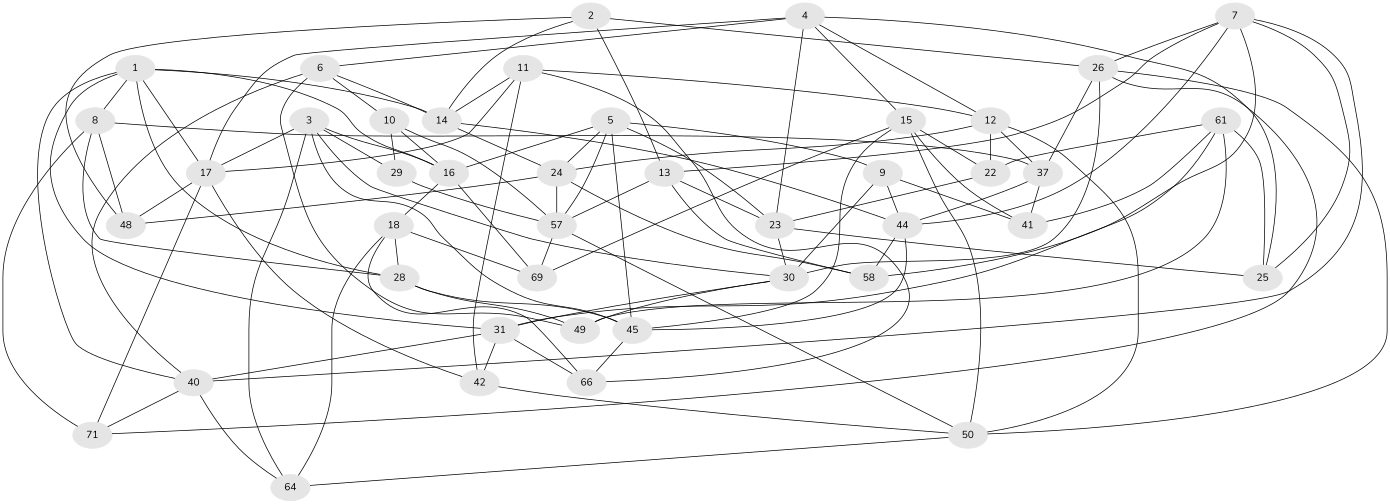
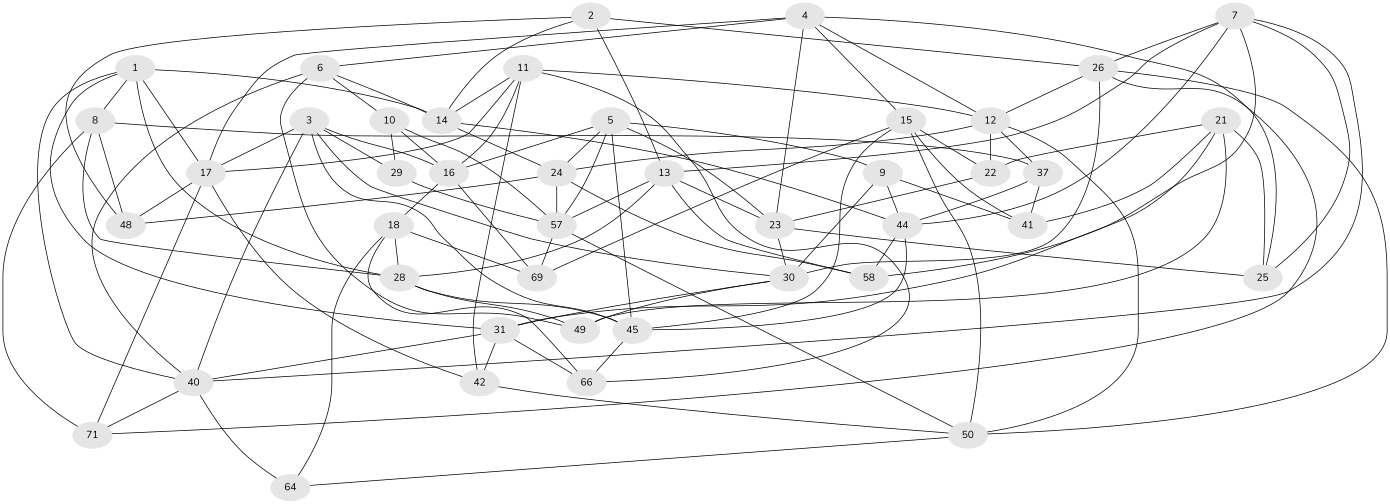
(303, 94) -> (500, 123)
(1071, 121) -> (1044, 95)
(1221, 121) -> (1221, 121)
none -> (552, 251)
(252, 295) -> (246, 249)
